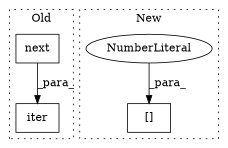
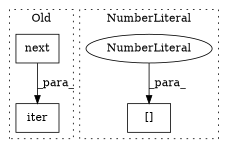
(149, 19) -> (149, 19)
